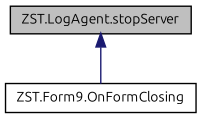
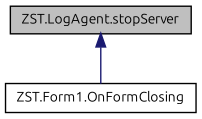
(101, 98) -> (101, 98)
